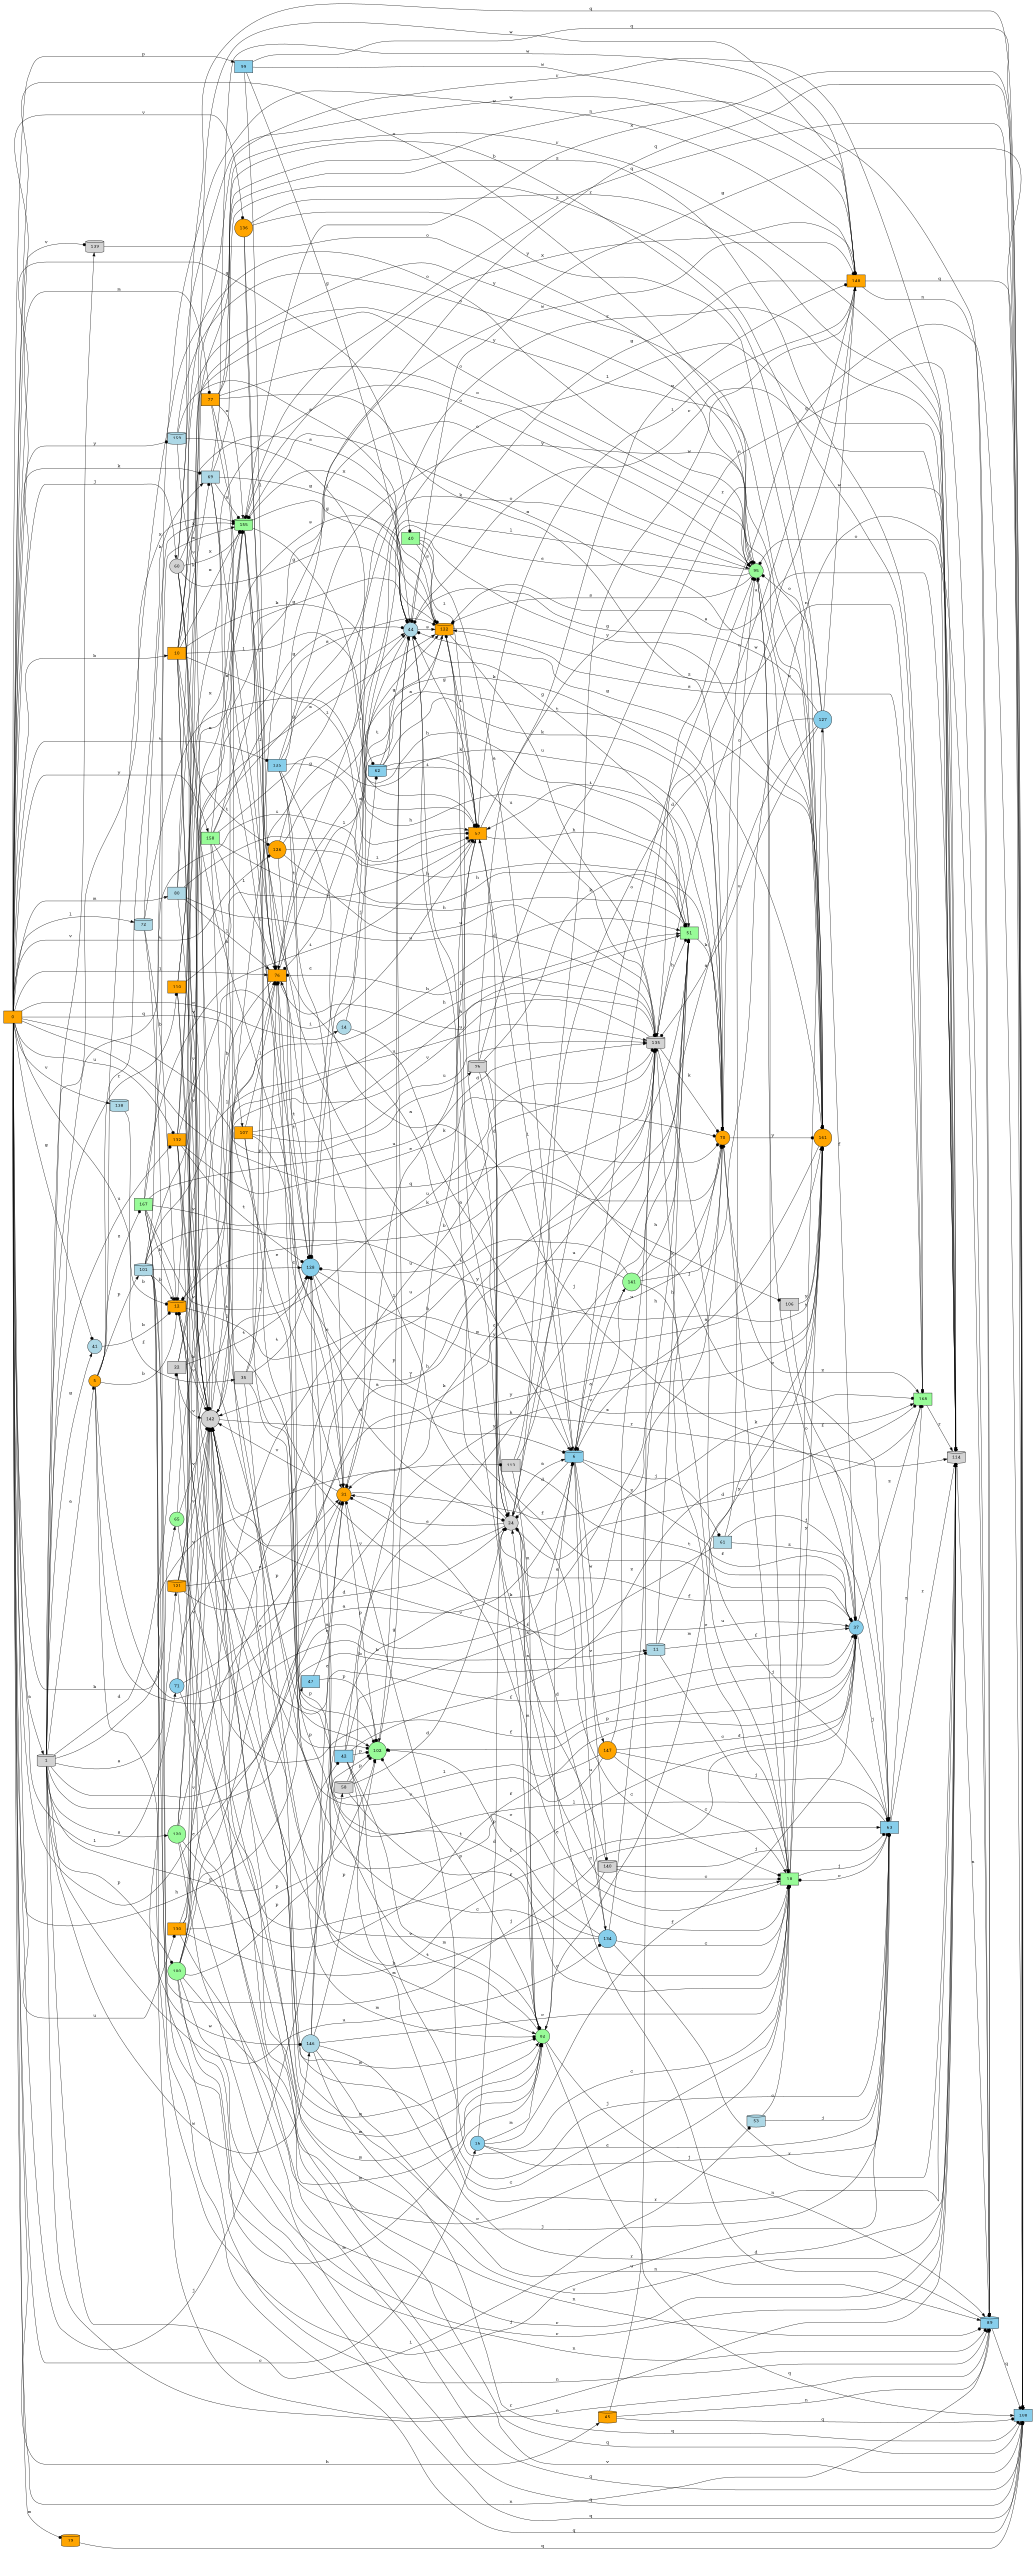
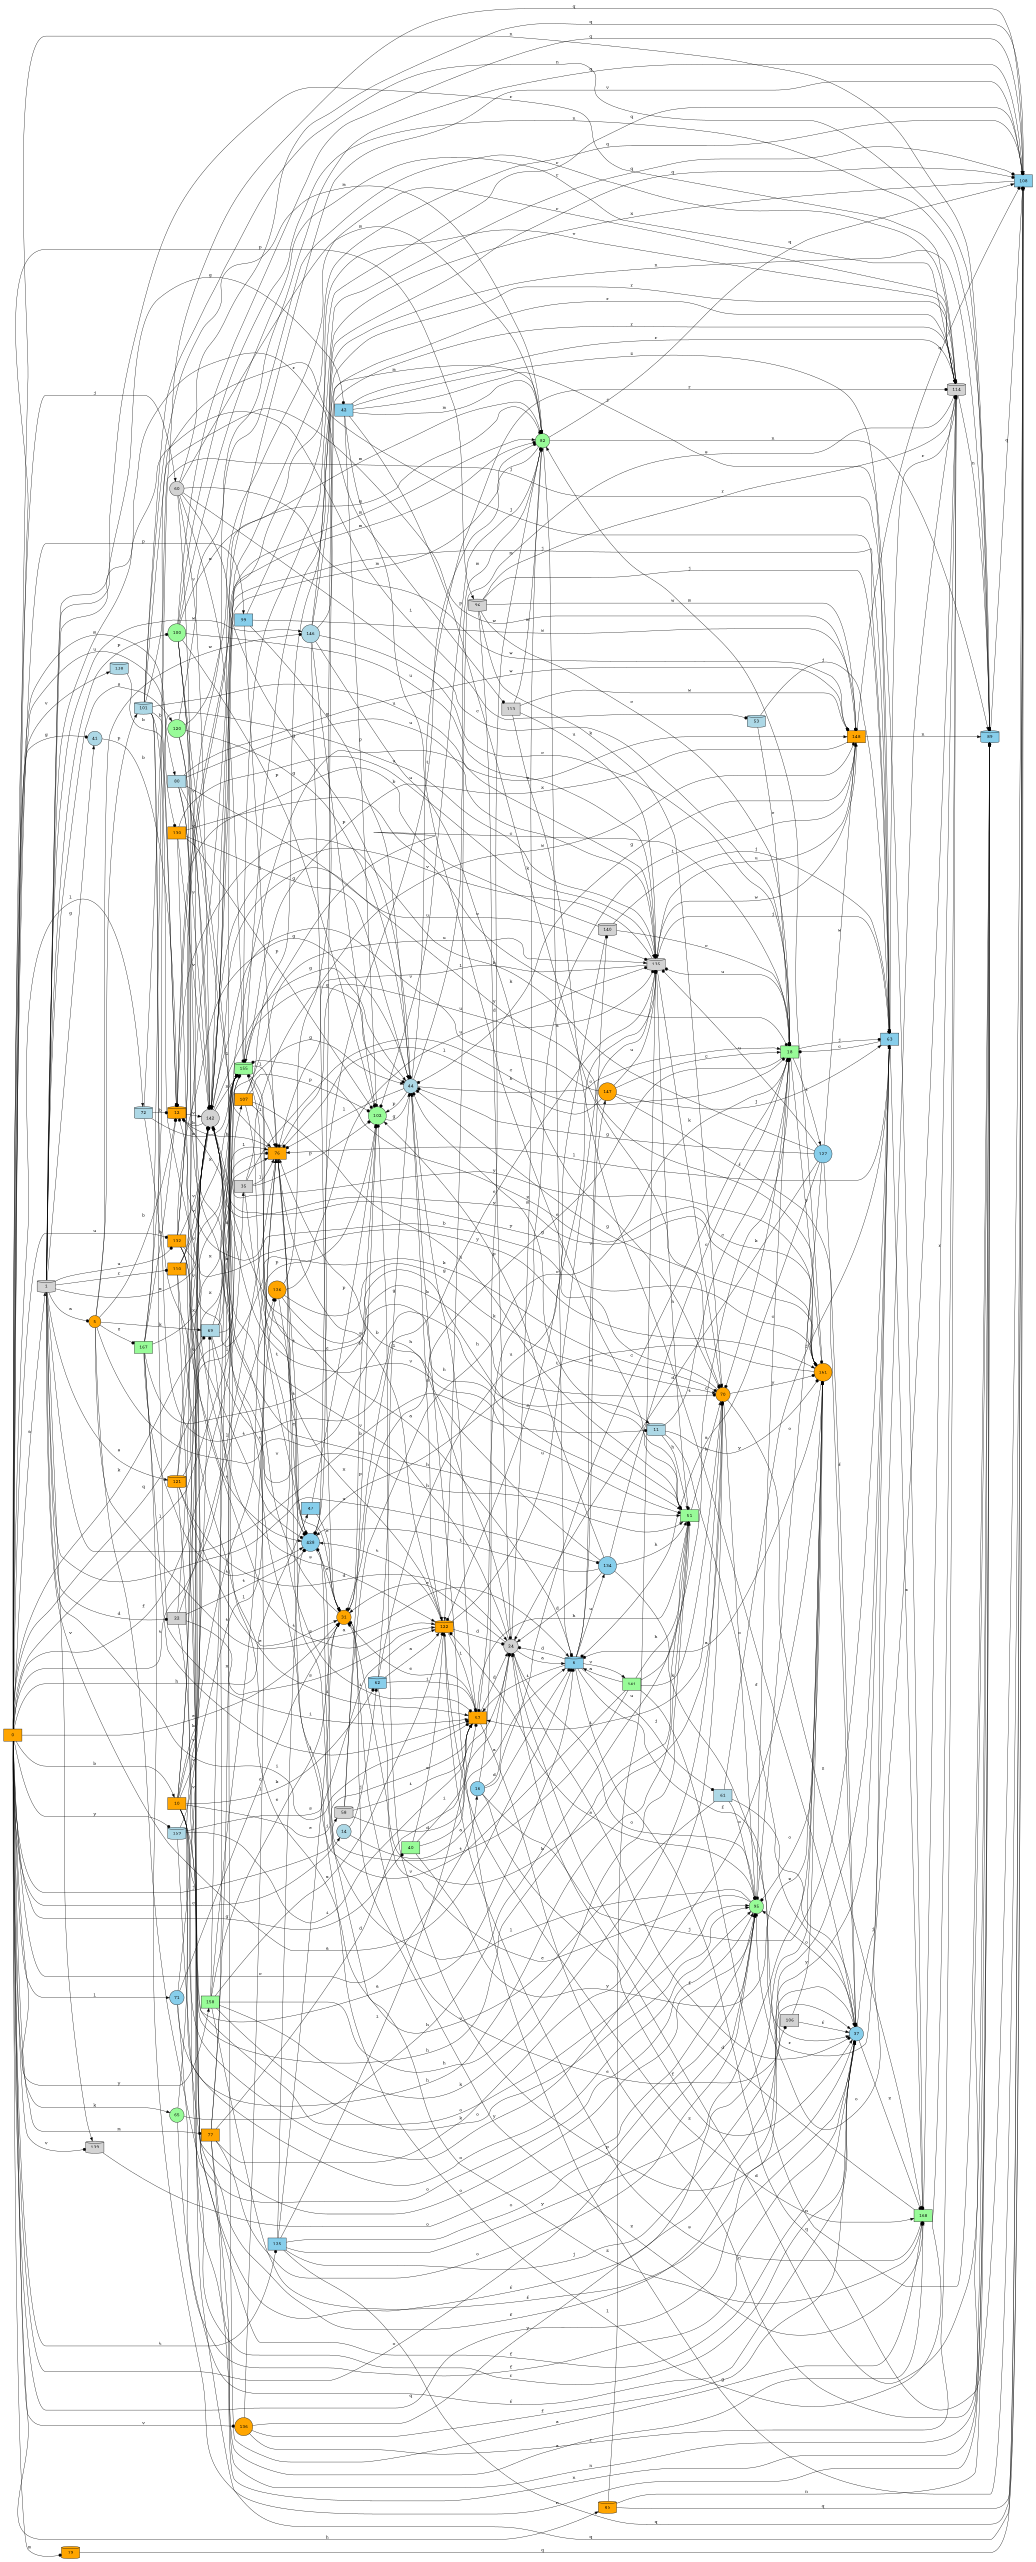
(880, 215) -> (379, 2367)
(772, 470) -> (762, 2054)
(310, 1267) -> (310, 1542)
(632, 1282) -> (632, 1684)
(392, 1416) -> none
